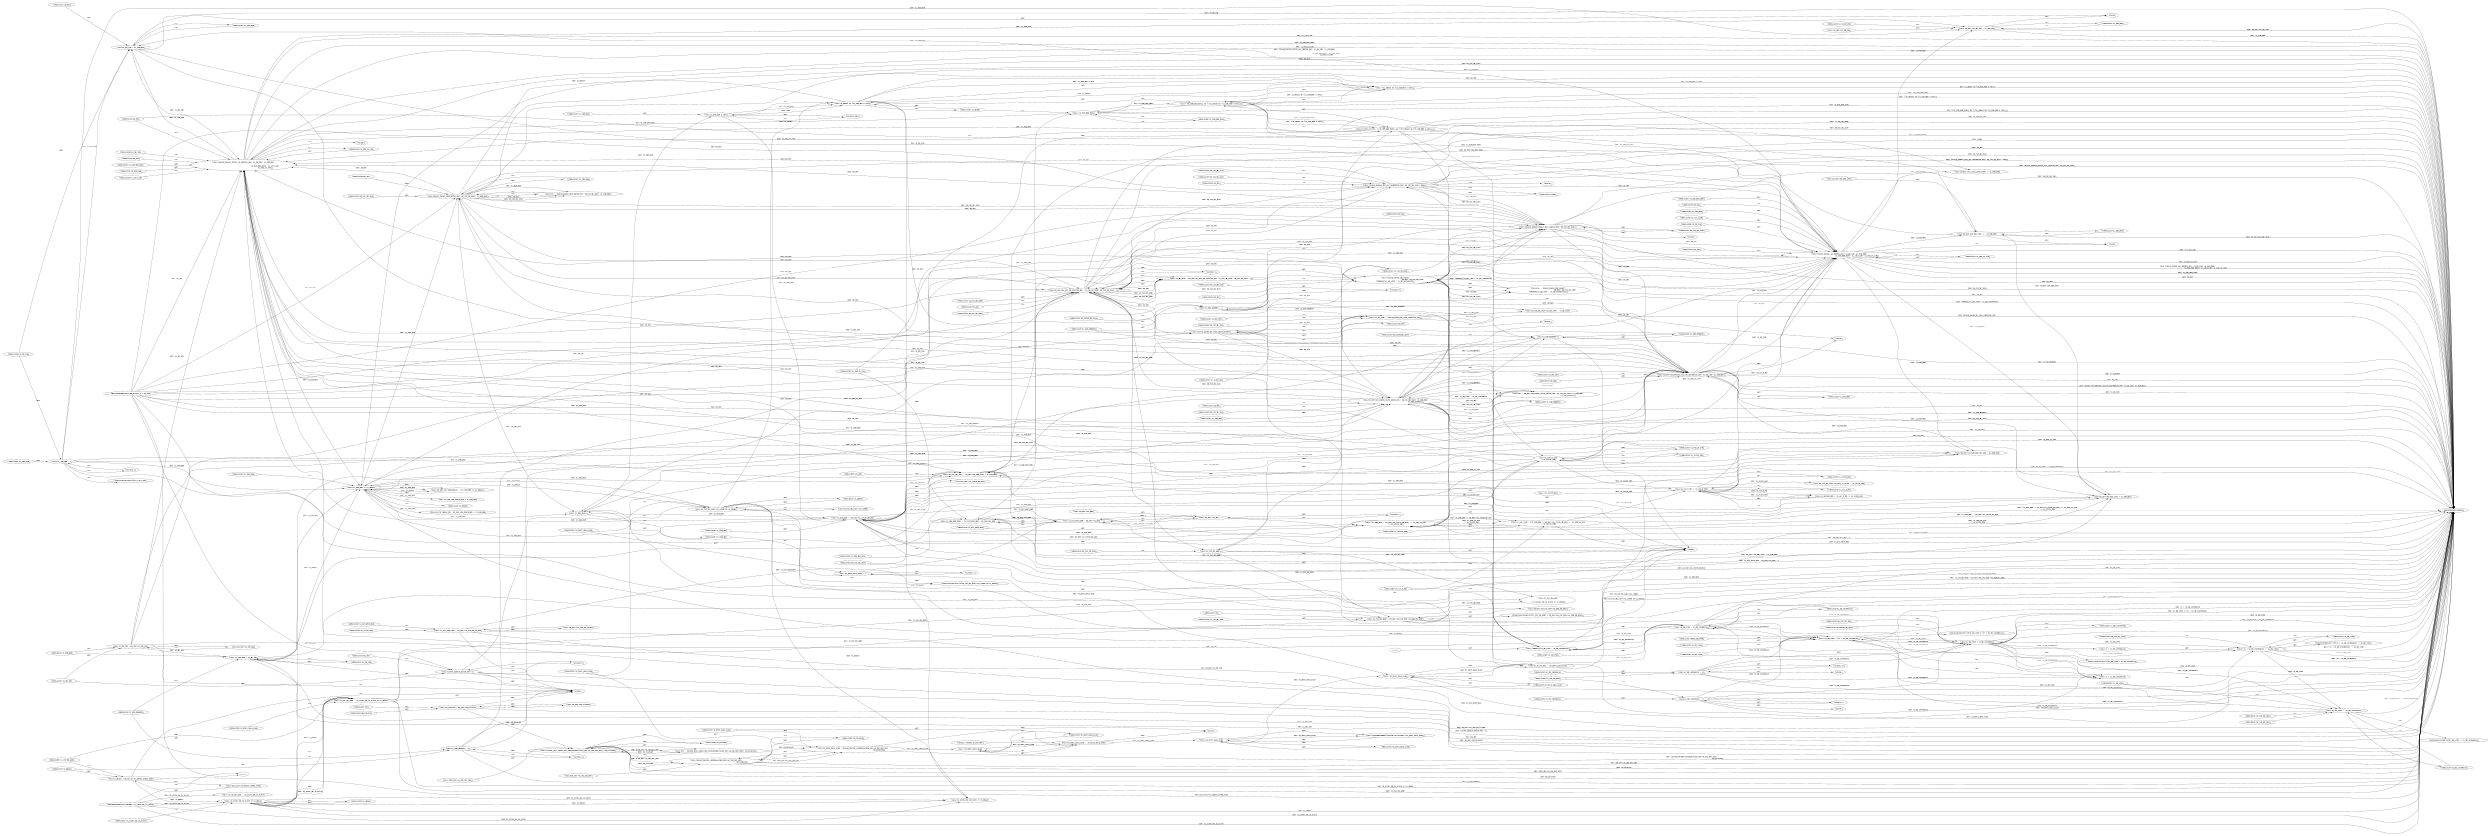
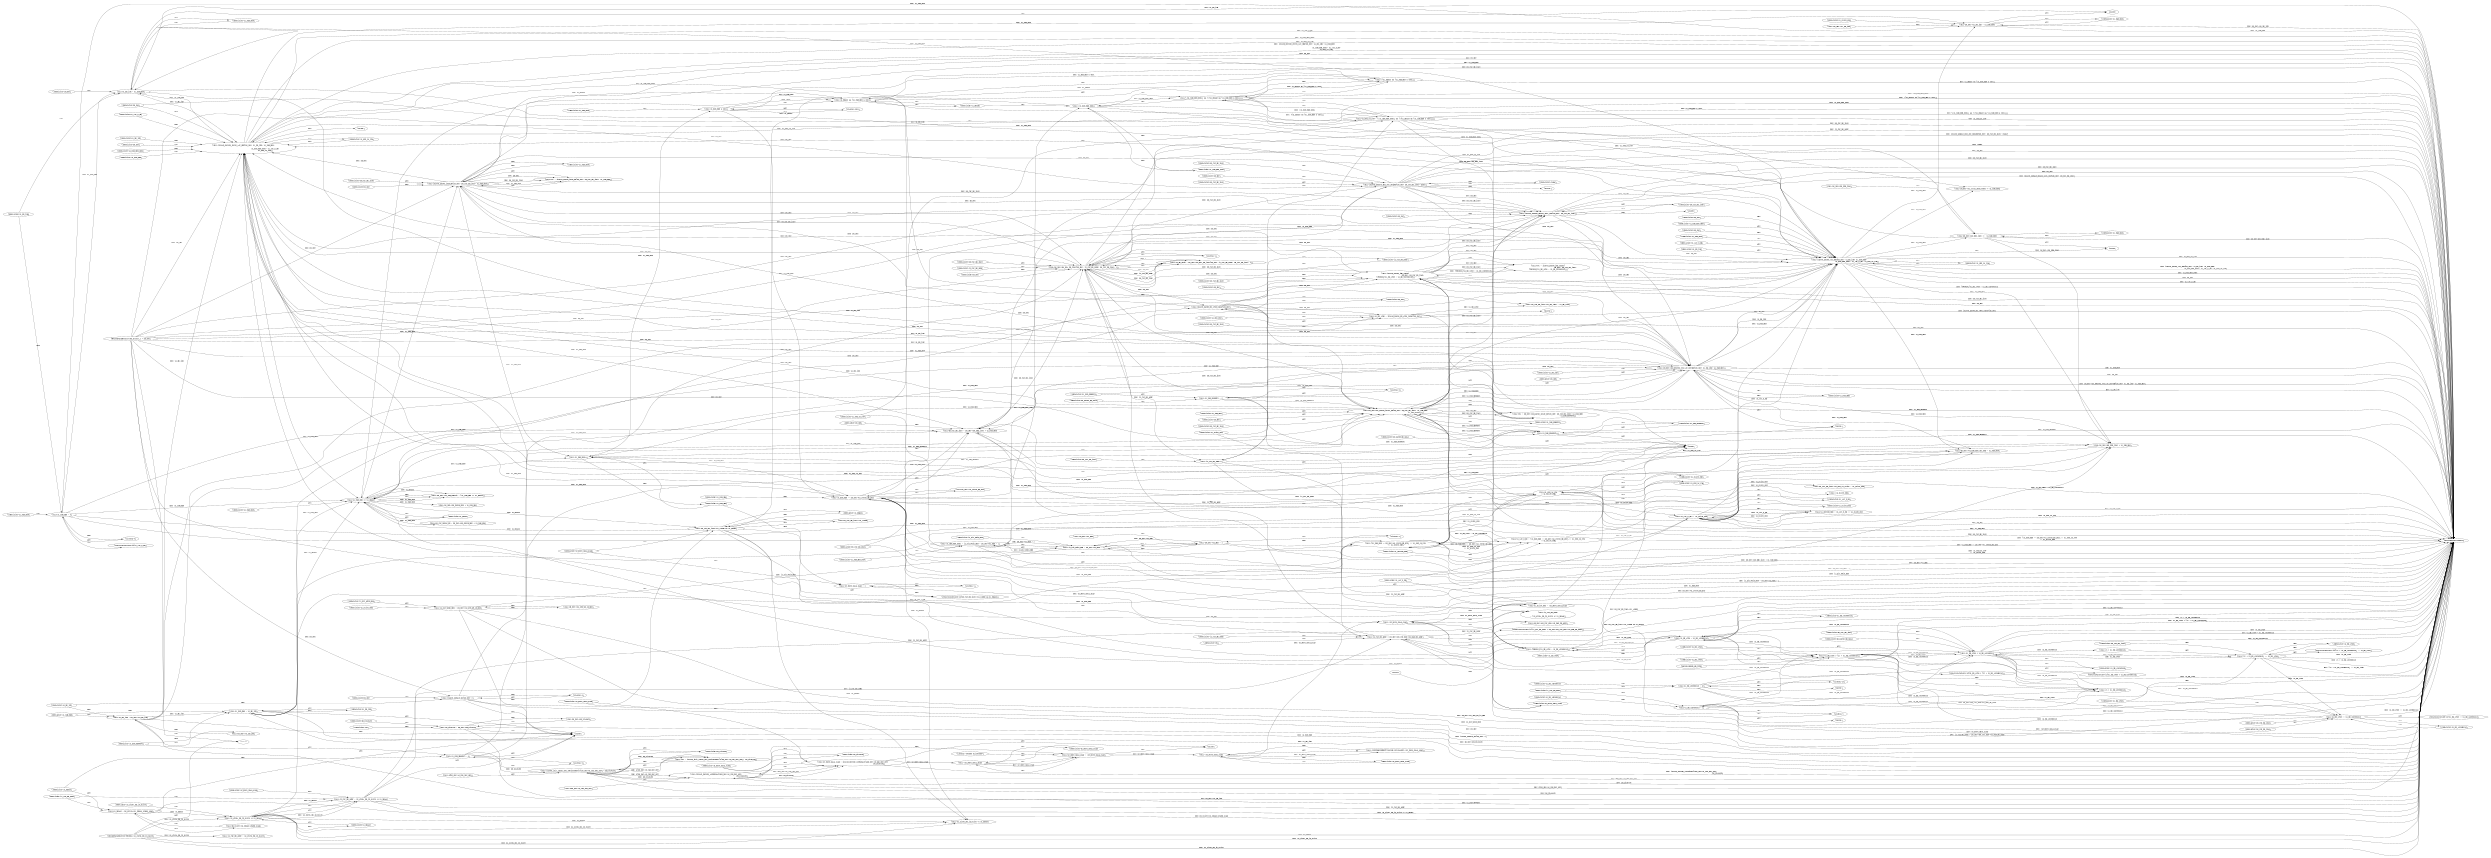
(1618, 493) -> (1751, 486)
(1691, 639) -> (1691, 666)
